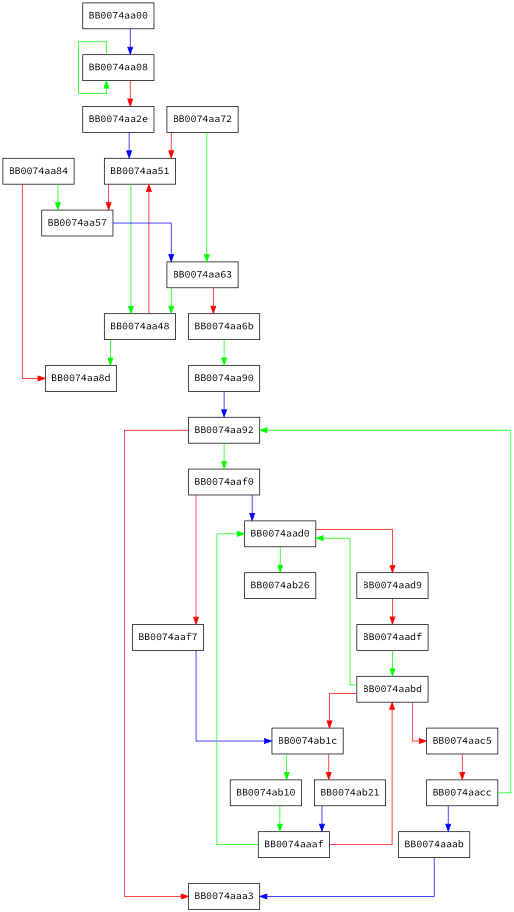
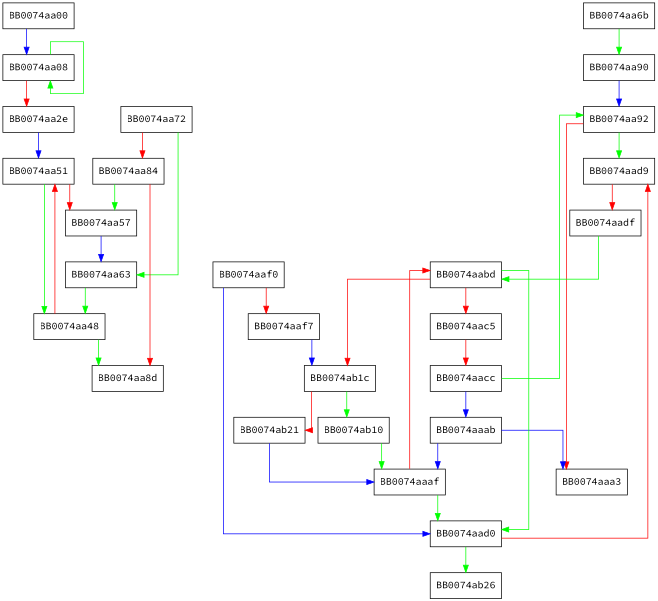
(171, 142) -> (142, 142)
(213, 297) -> none
(224, 452) -> (619, 142)
none -> (438, 452)
